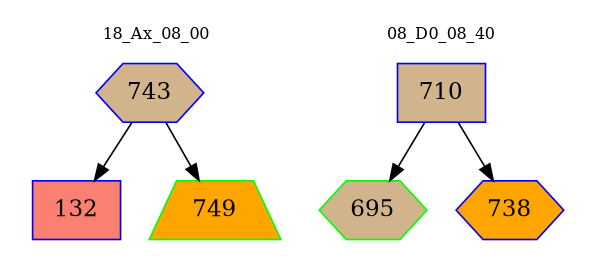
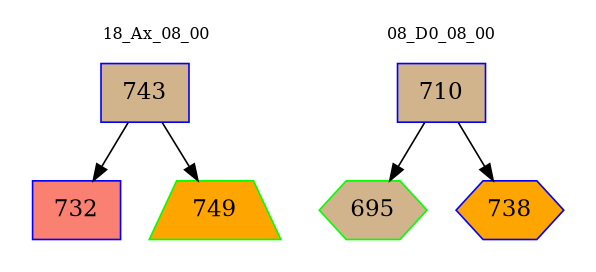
(442, 35) -> (442, 35)
(150, 93) -> (145, 93)
(77, 210) -> (77, 210)
